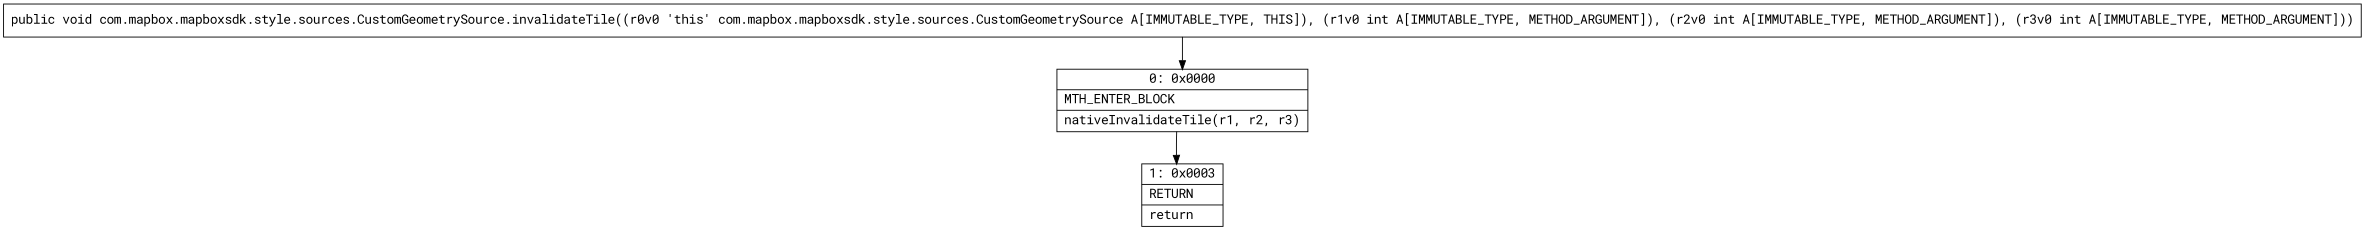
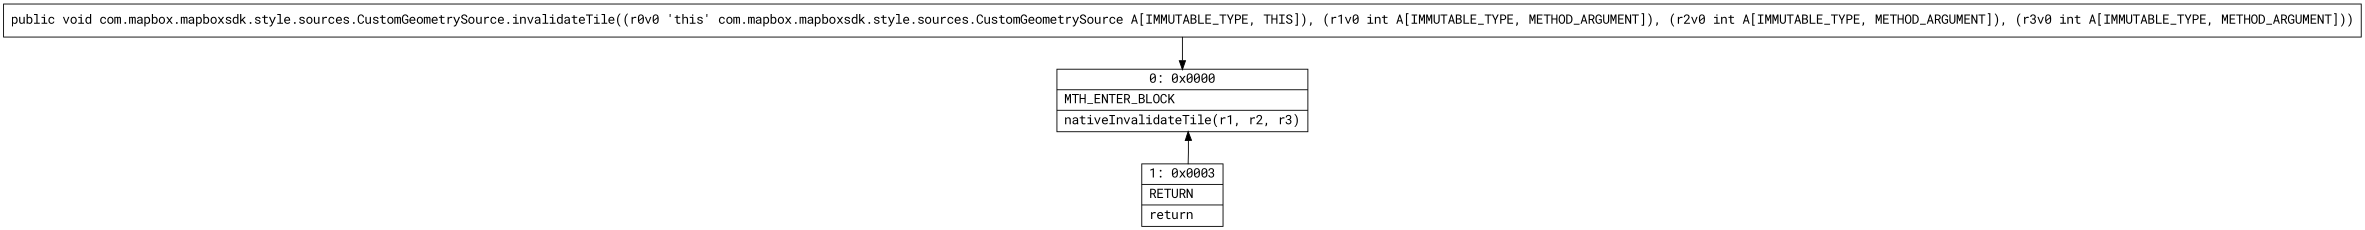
(1176, 143) -> (1188, 152)
